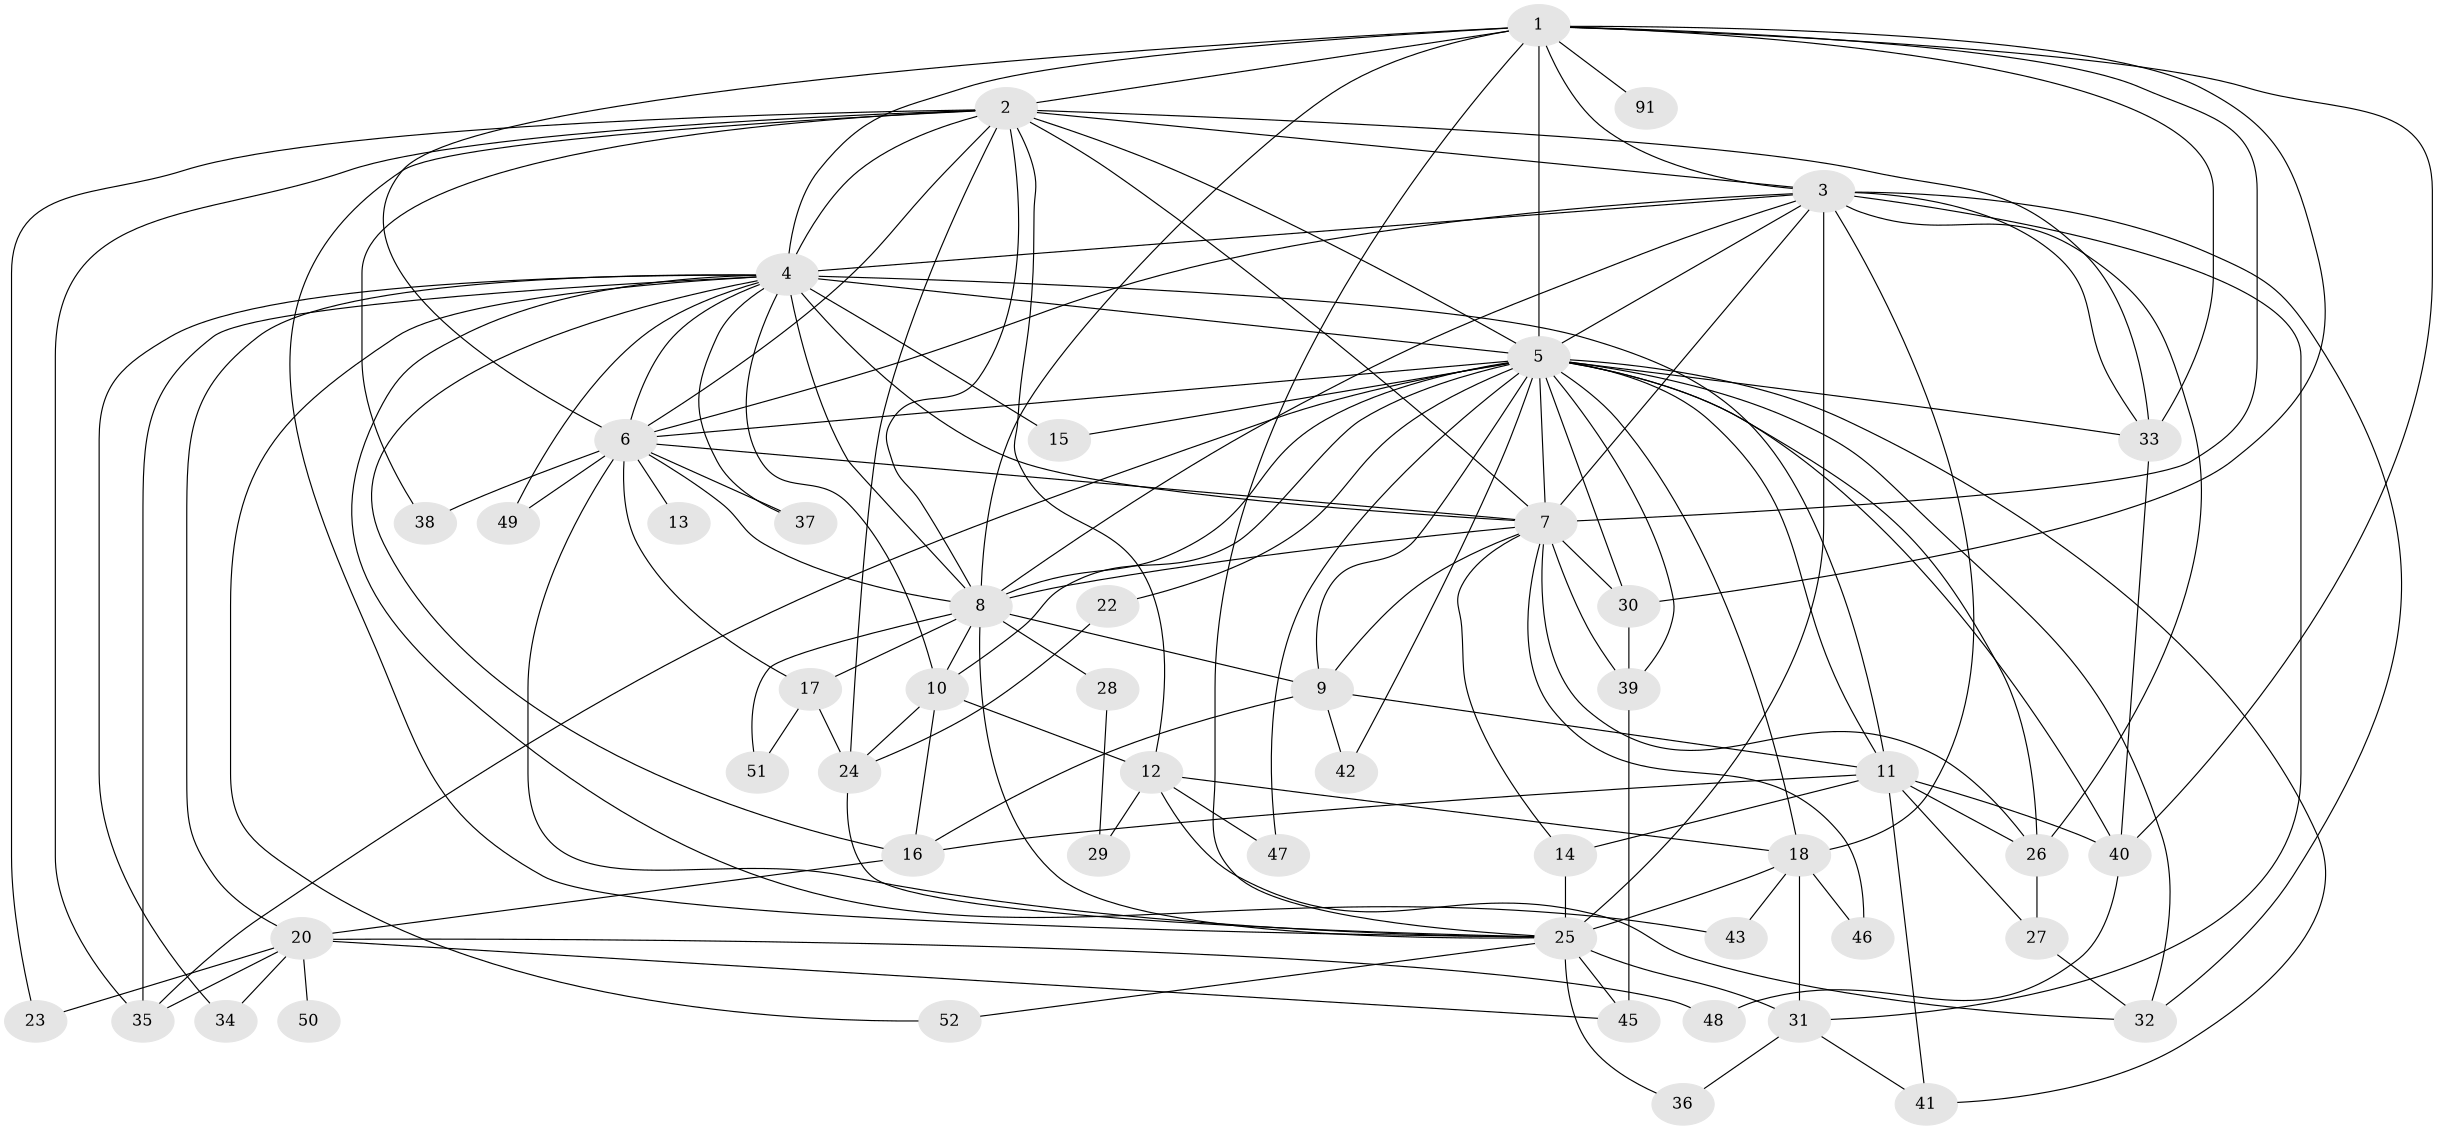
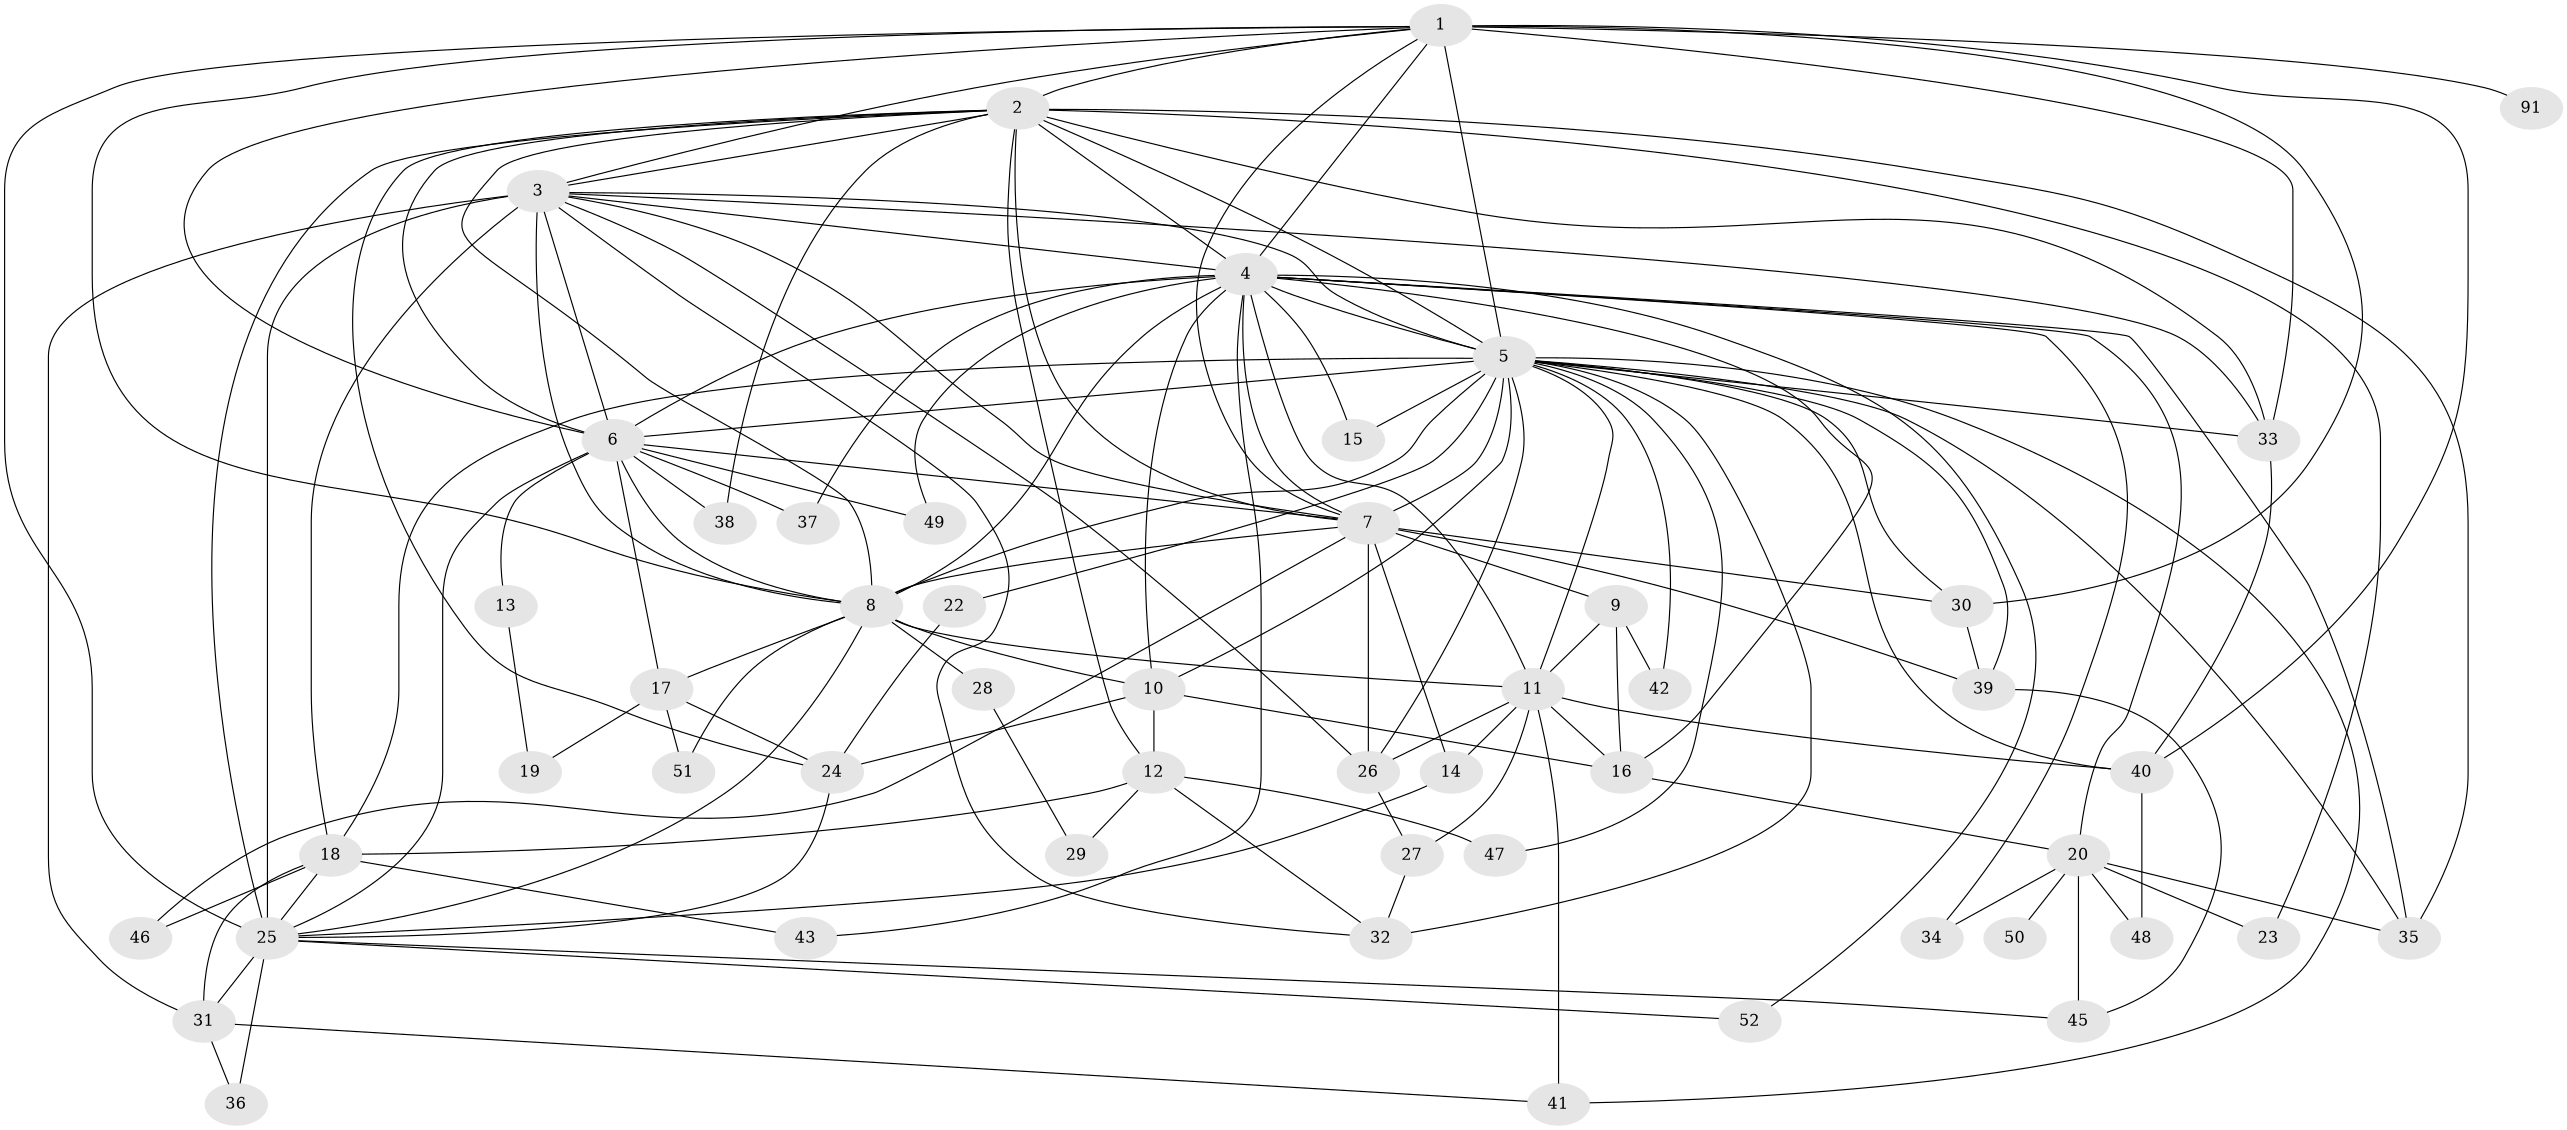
(1425, 527) -> none
(1151, 648) -> (1182, 664)
none -> (530, 772)
